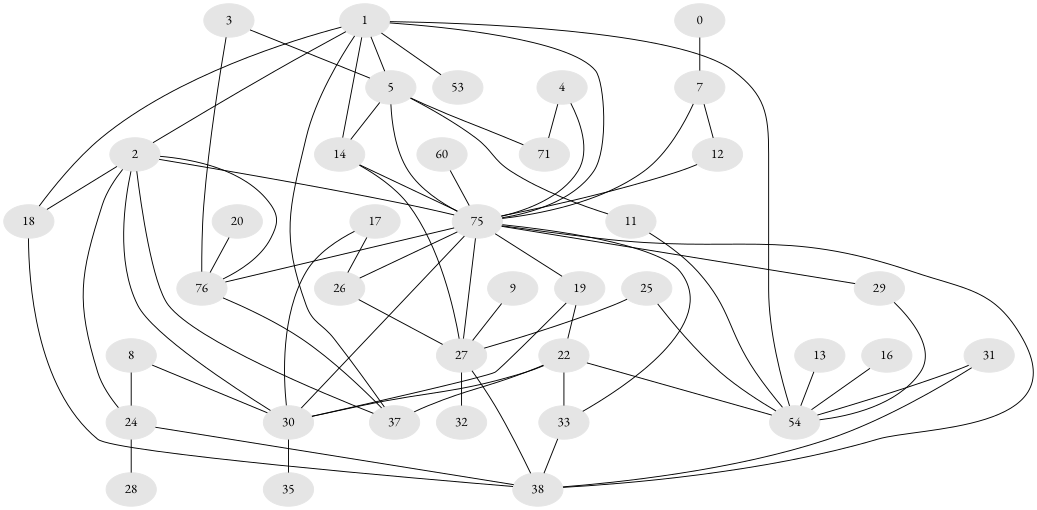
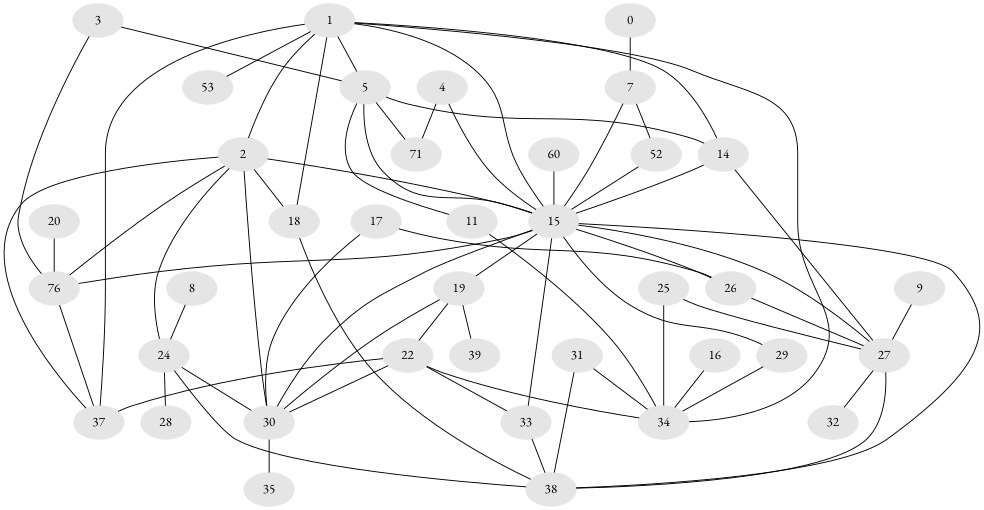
(717, 154) -> (656, 154)
(477, 221) -> (554, 221)
none -> (475, 355)
(820, 355) -> none
(210, 389) -> (218, 390)
(795, 422) -> (664, 422)
